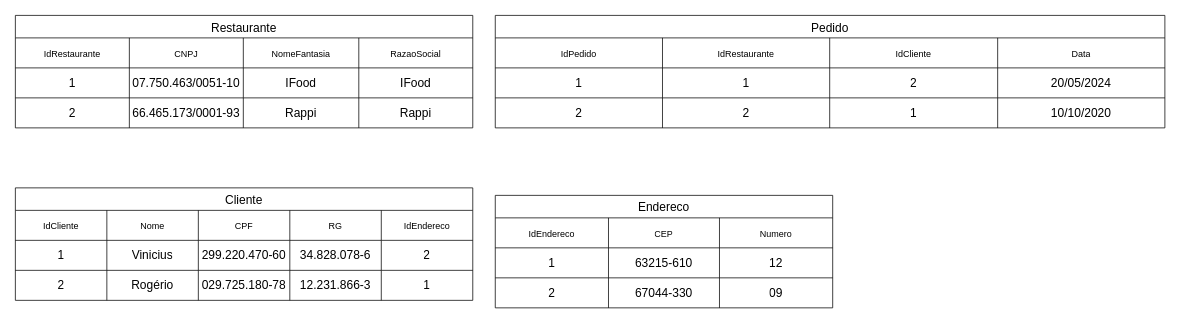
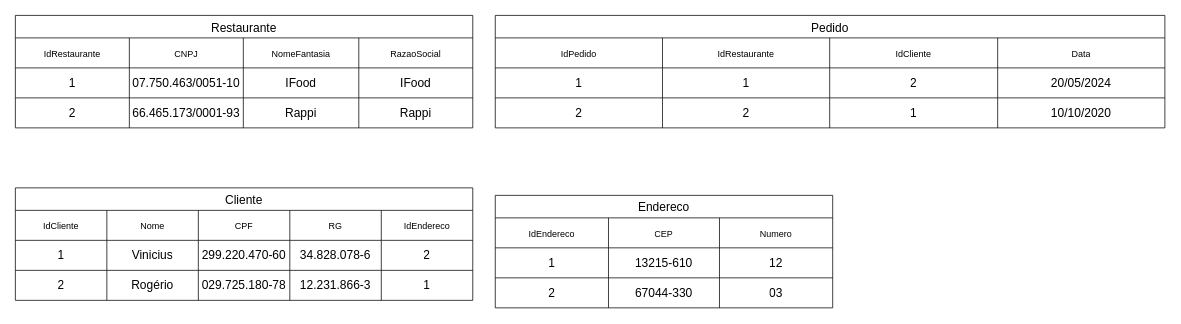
(664, 263) -> (664, 263)
(776, 293) -> (776, 293)
